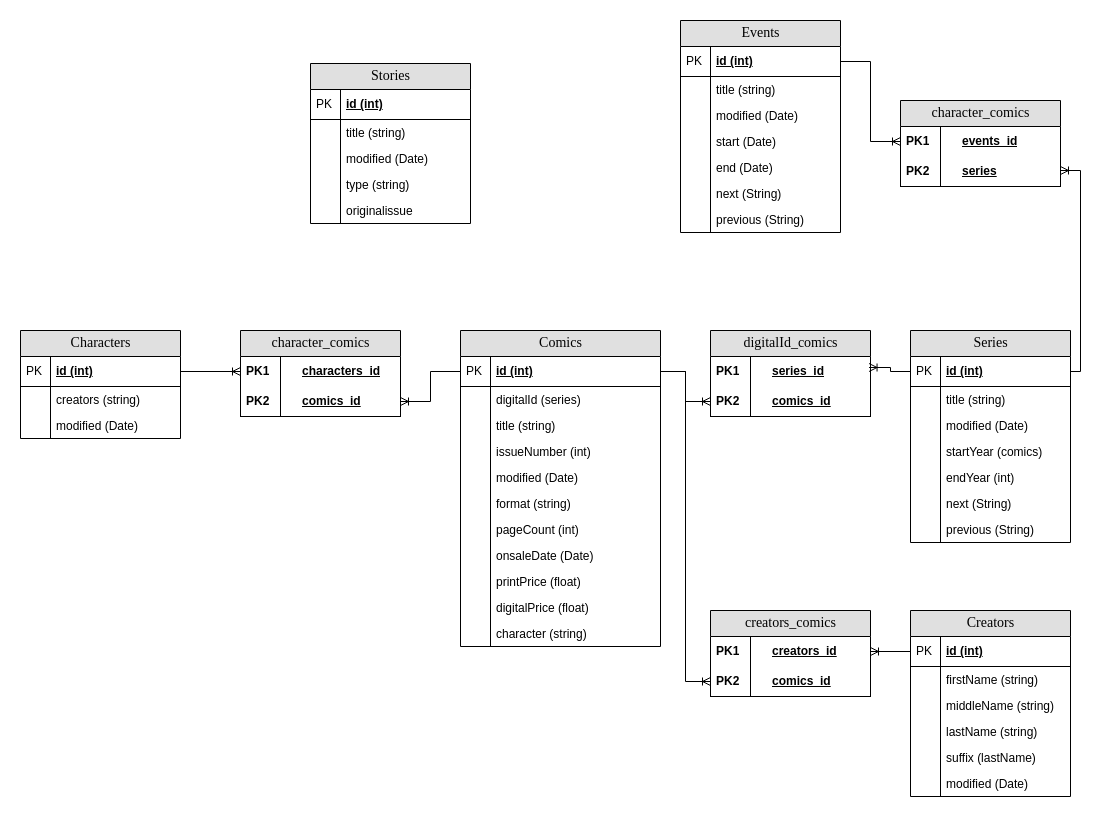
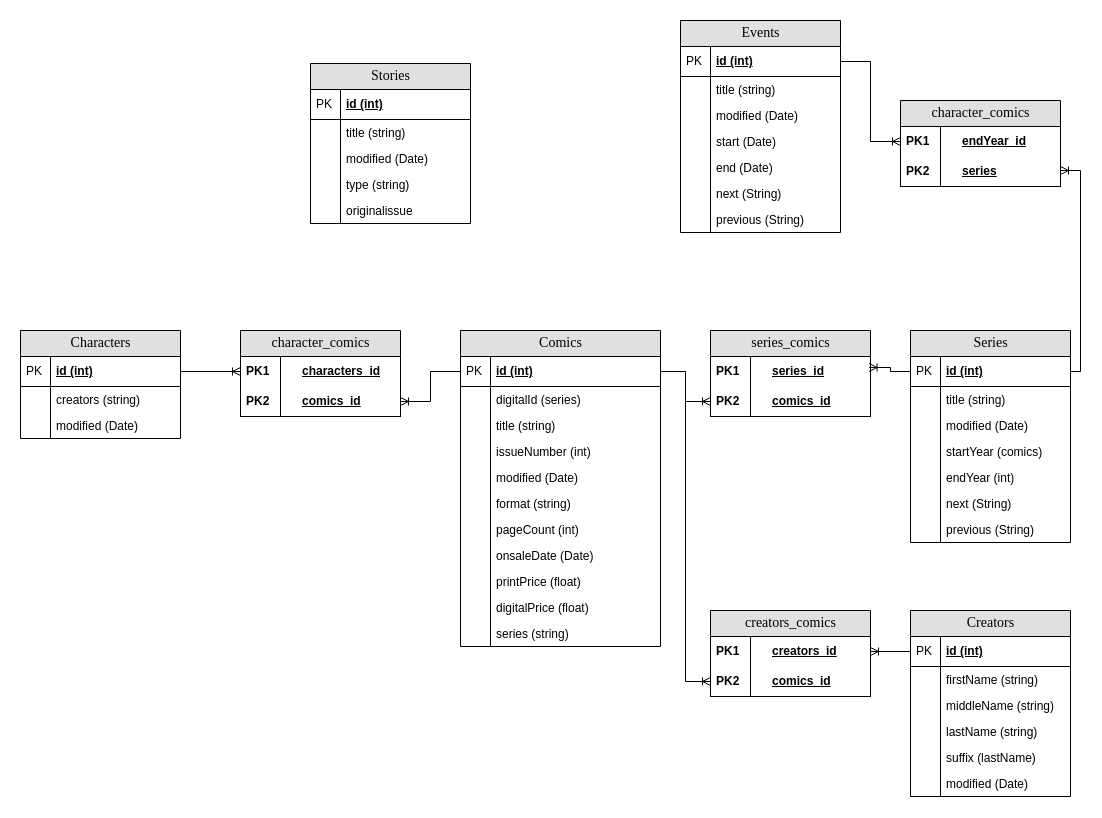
(991, 142) -> (995, 142)
(791, 344) -> (791, 344)
(554, 635) -> (542, 635)
